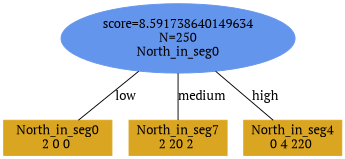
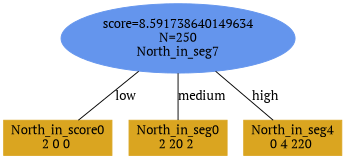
(178, 38) -> (178, 38)
(58, 138) -> (58, 138)
(178, 138) -> (178, 138)
